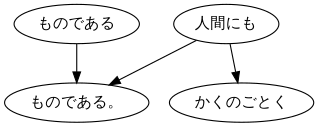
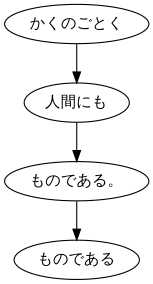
(77, 58) -> (77, 215)
(233, 58) -> (77, 58)
